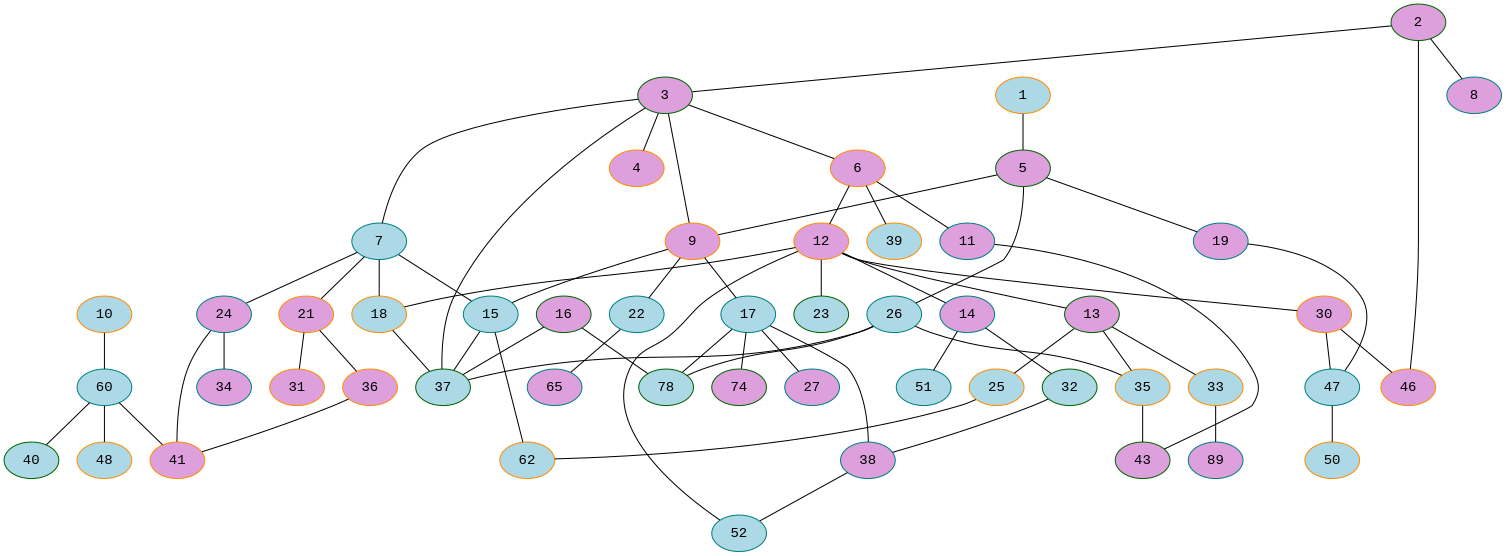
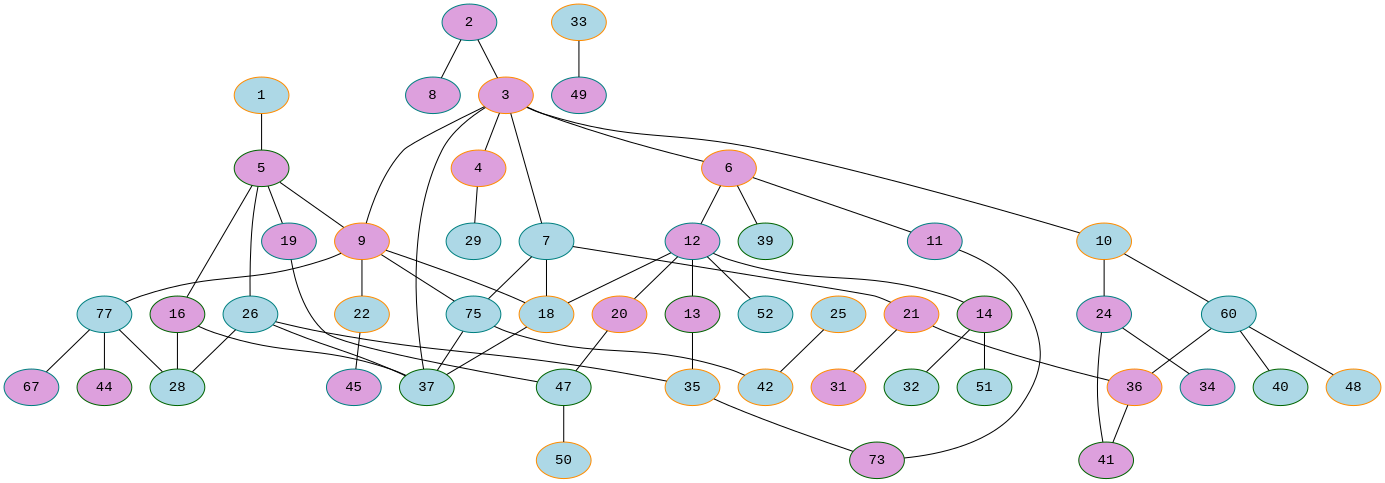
(1418, 22) -> (469, 22)
(665, 95) -> (506, 95)
none -> (805, 159)
none -> (220, 241)
none -> (473, 241)
(821, 241) -> (692, 241)
(894, 241) -> (765, 241)
none -> (456, 275)
(302, 278) -> (1104, 278)
(491, 314) -> (473, 314)
(637, 314) -> (362, 314)
(748, 314) -> (104, 314)
(821, 314) -> none
(967, 314) -> (984, 314)
(1324, 314) -> (619, 314)
(1049, 348) -> none
(1154, 351) -> none
(555, 387) -> (354, 387)
(666, 387) -> (177, 387)
(739, 387) -> (104, 387)
(812, 387) -> (31, 387)
(924, 387) -> (984, 387)
(1332, 387) -> (564, 387)
(1408, 387) -> none
(141, 424) -> (1182, 351)
(177, 460) -> (1106, 460)
(527, 460) -> (765, 387)
(868, 460) -> none
(1143, 460) -> (877, 460)
(1216, 460) -> (579, 95)
